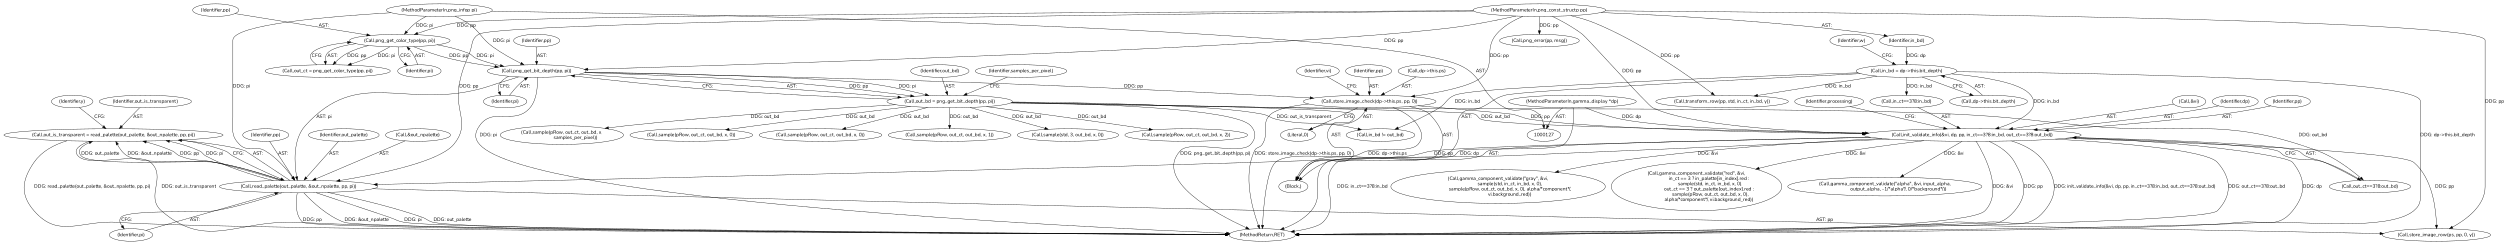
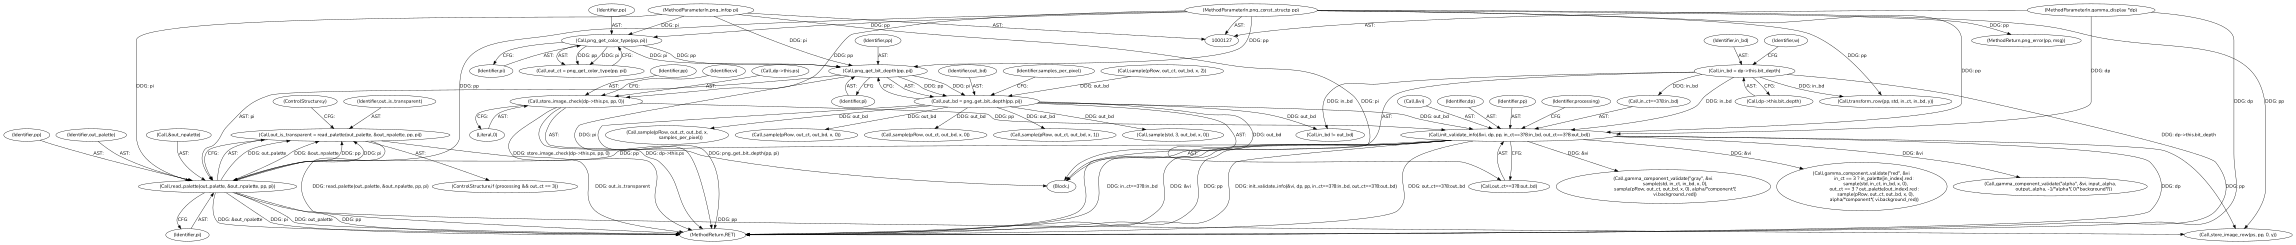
(1743, 21) -> (1234, 23)
(1539, 41) -> (2026, 41)
(1916, 56) -> (1744, 56)
(948, 82) -> none
(72, 102) -> (305, 102)
(1304, 117) -> (1302, 117)
(1068, 118) -> (1071, 86)
none -> (1370, 138)
none -> (505, 187)
(1825, 220) -> (728, 220)
